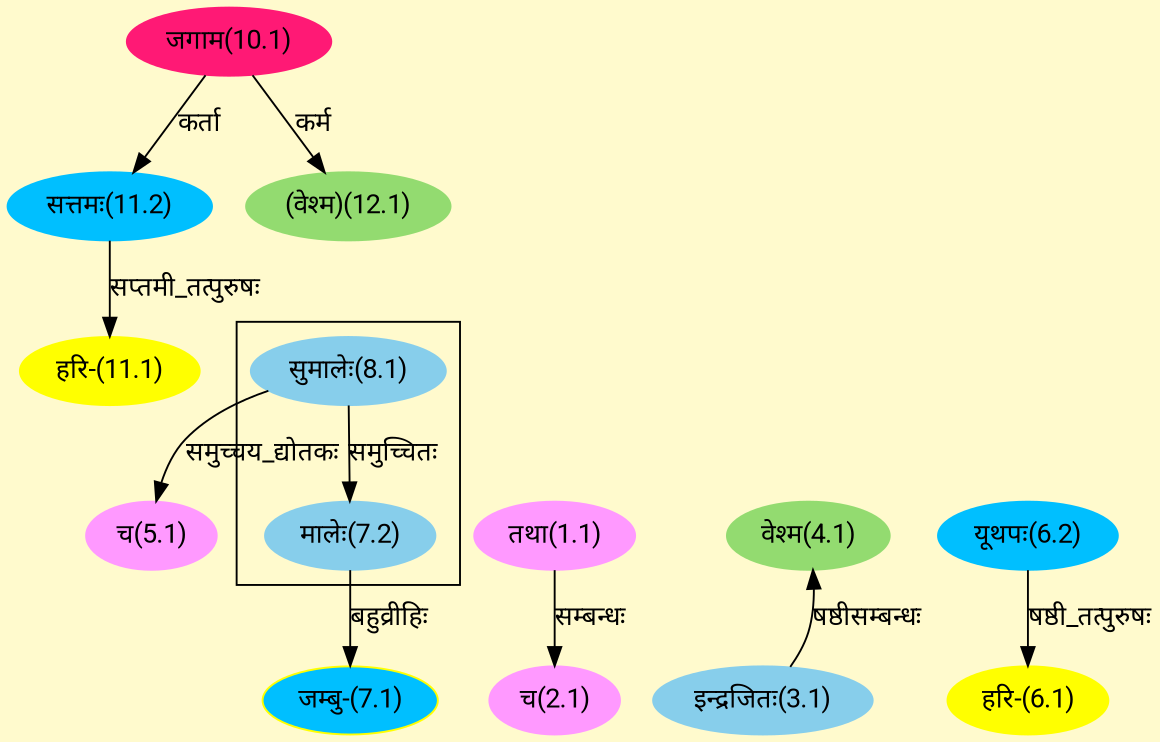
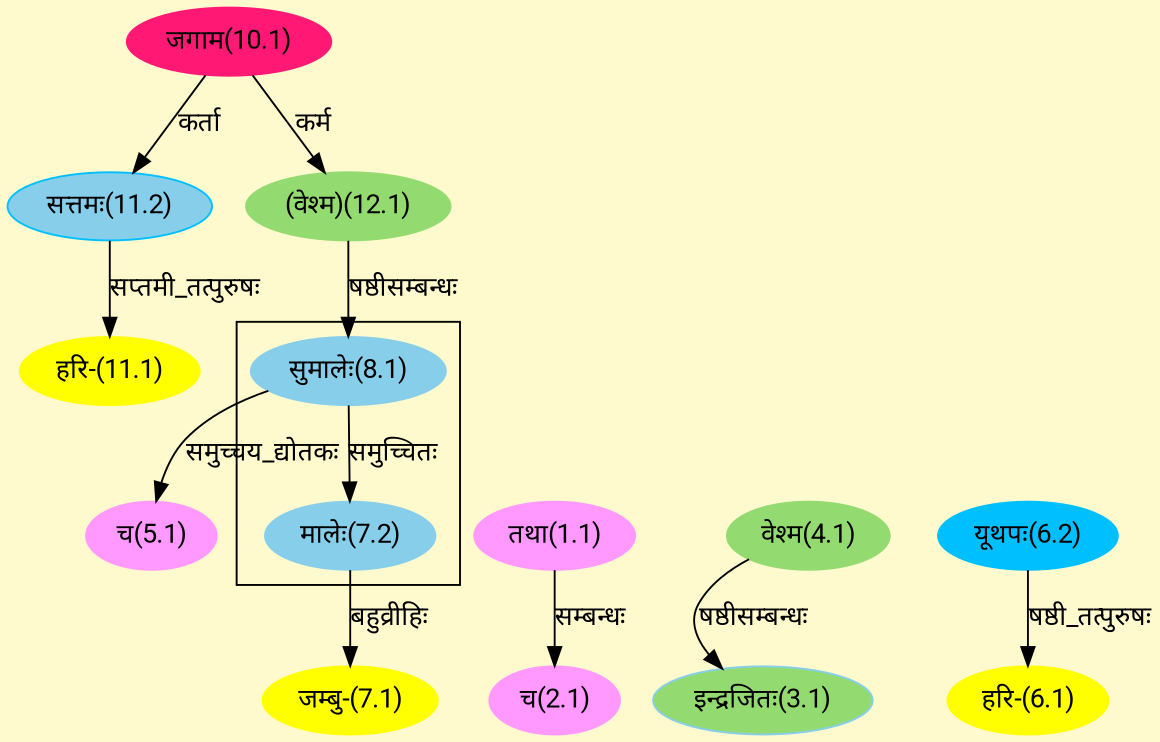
(110, 206) -> (110, 206)
none -> (348, 279)
(809, 630) -> (702, 598)
(350, 700) -> (350, 700)
(763, 700) -> (763, 700)
